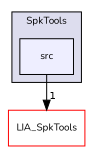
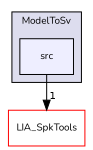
(47, 21) -> (47, 21)
